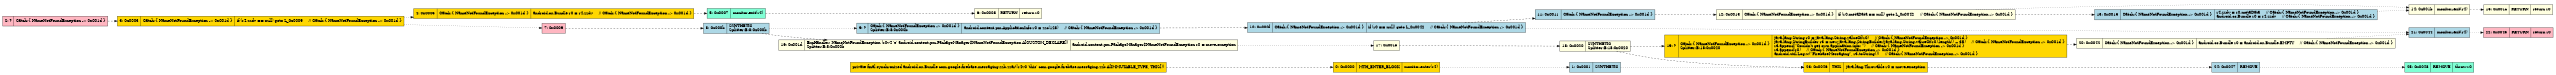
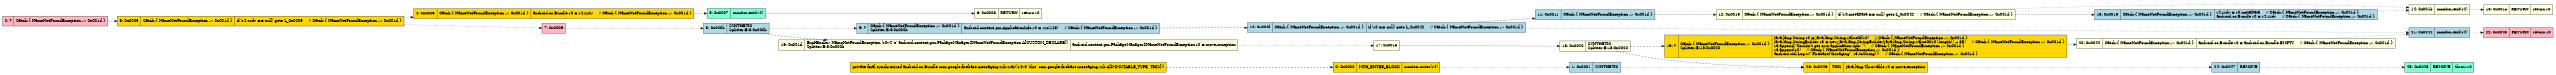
(633, 28) -> (633, 28)
(2068, 67) -> (2068, 67)
